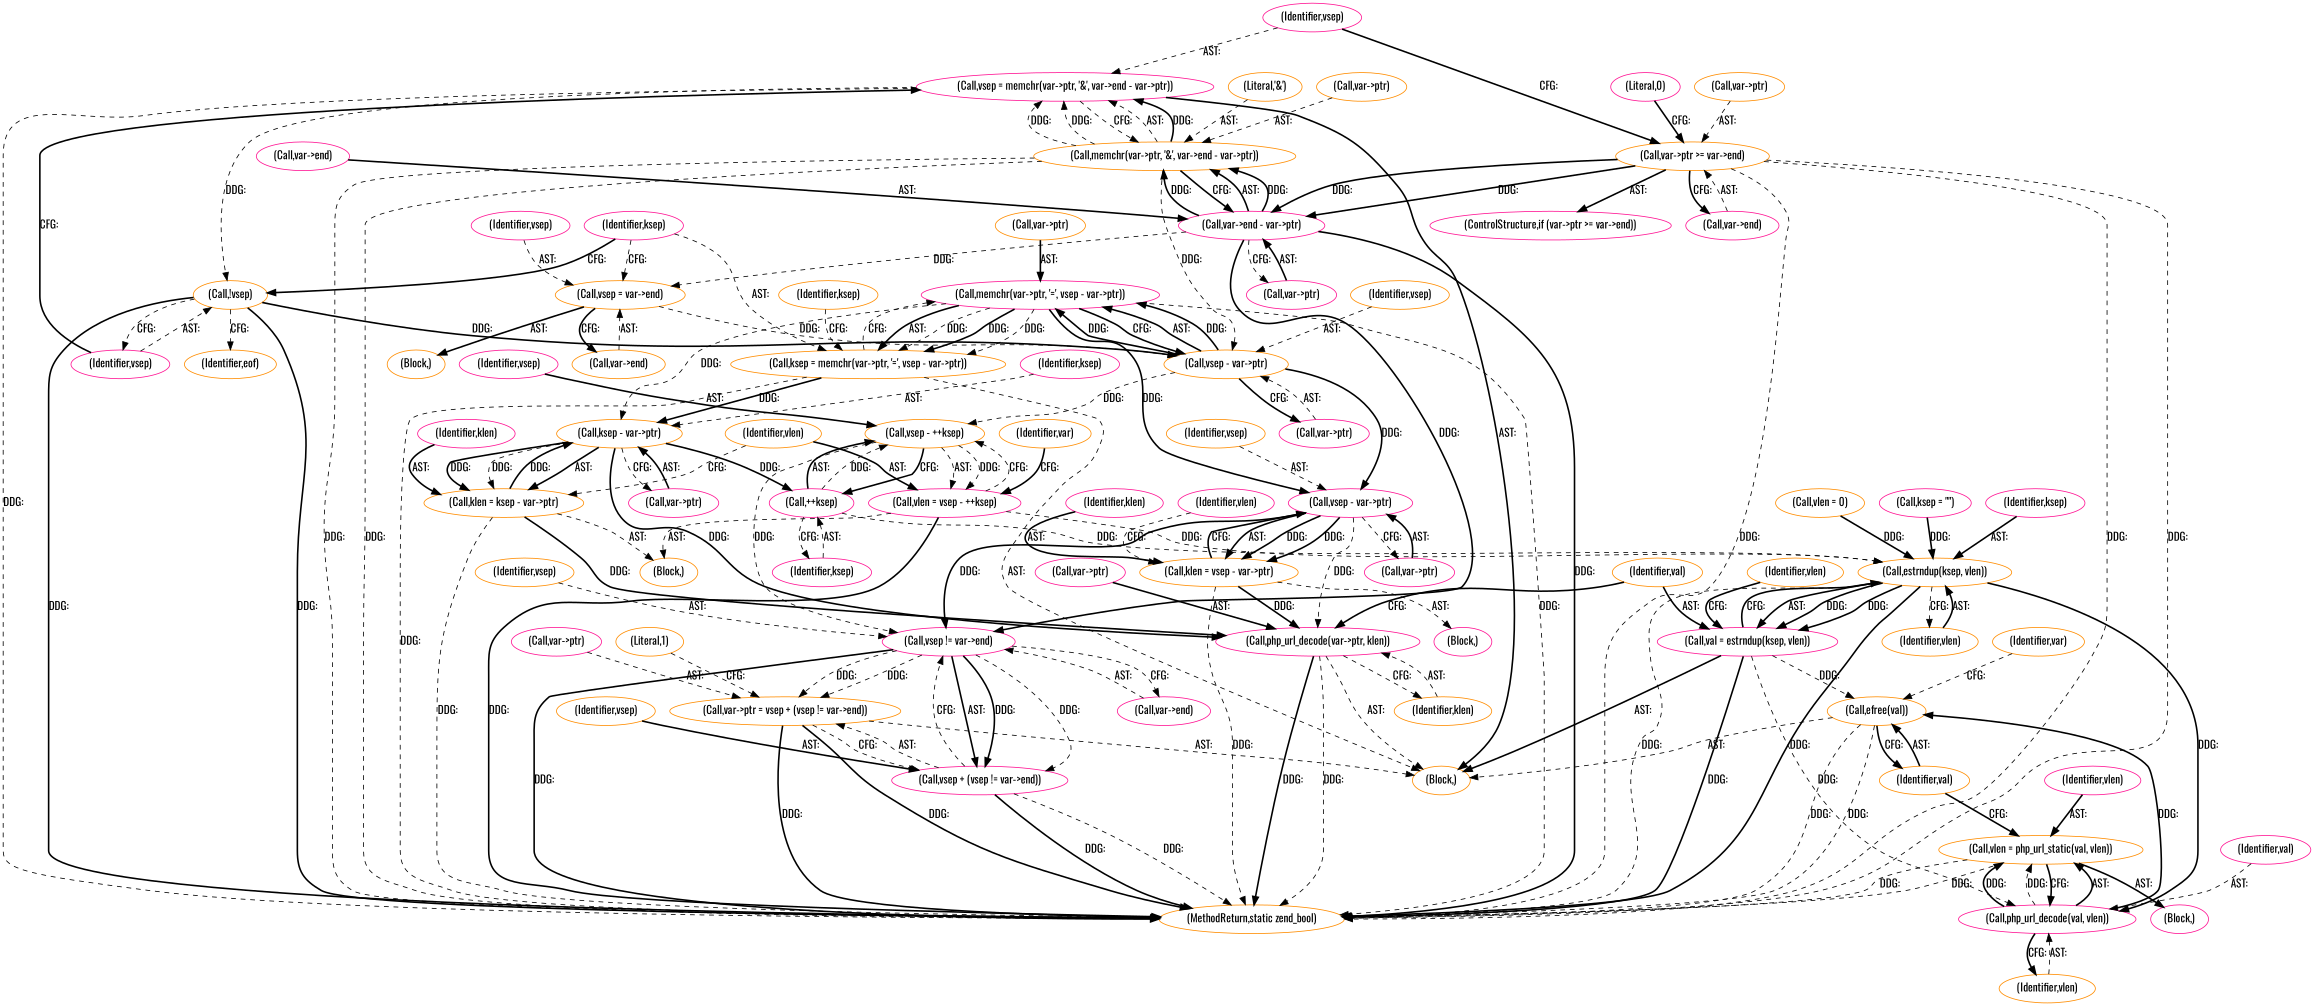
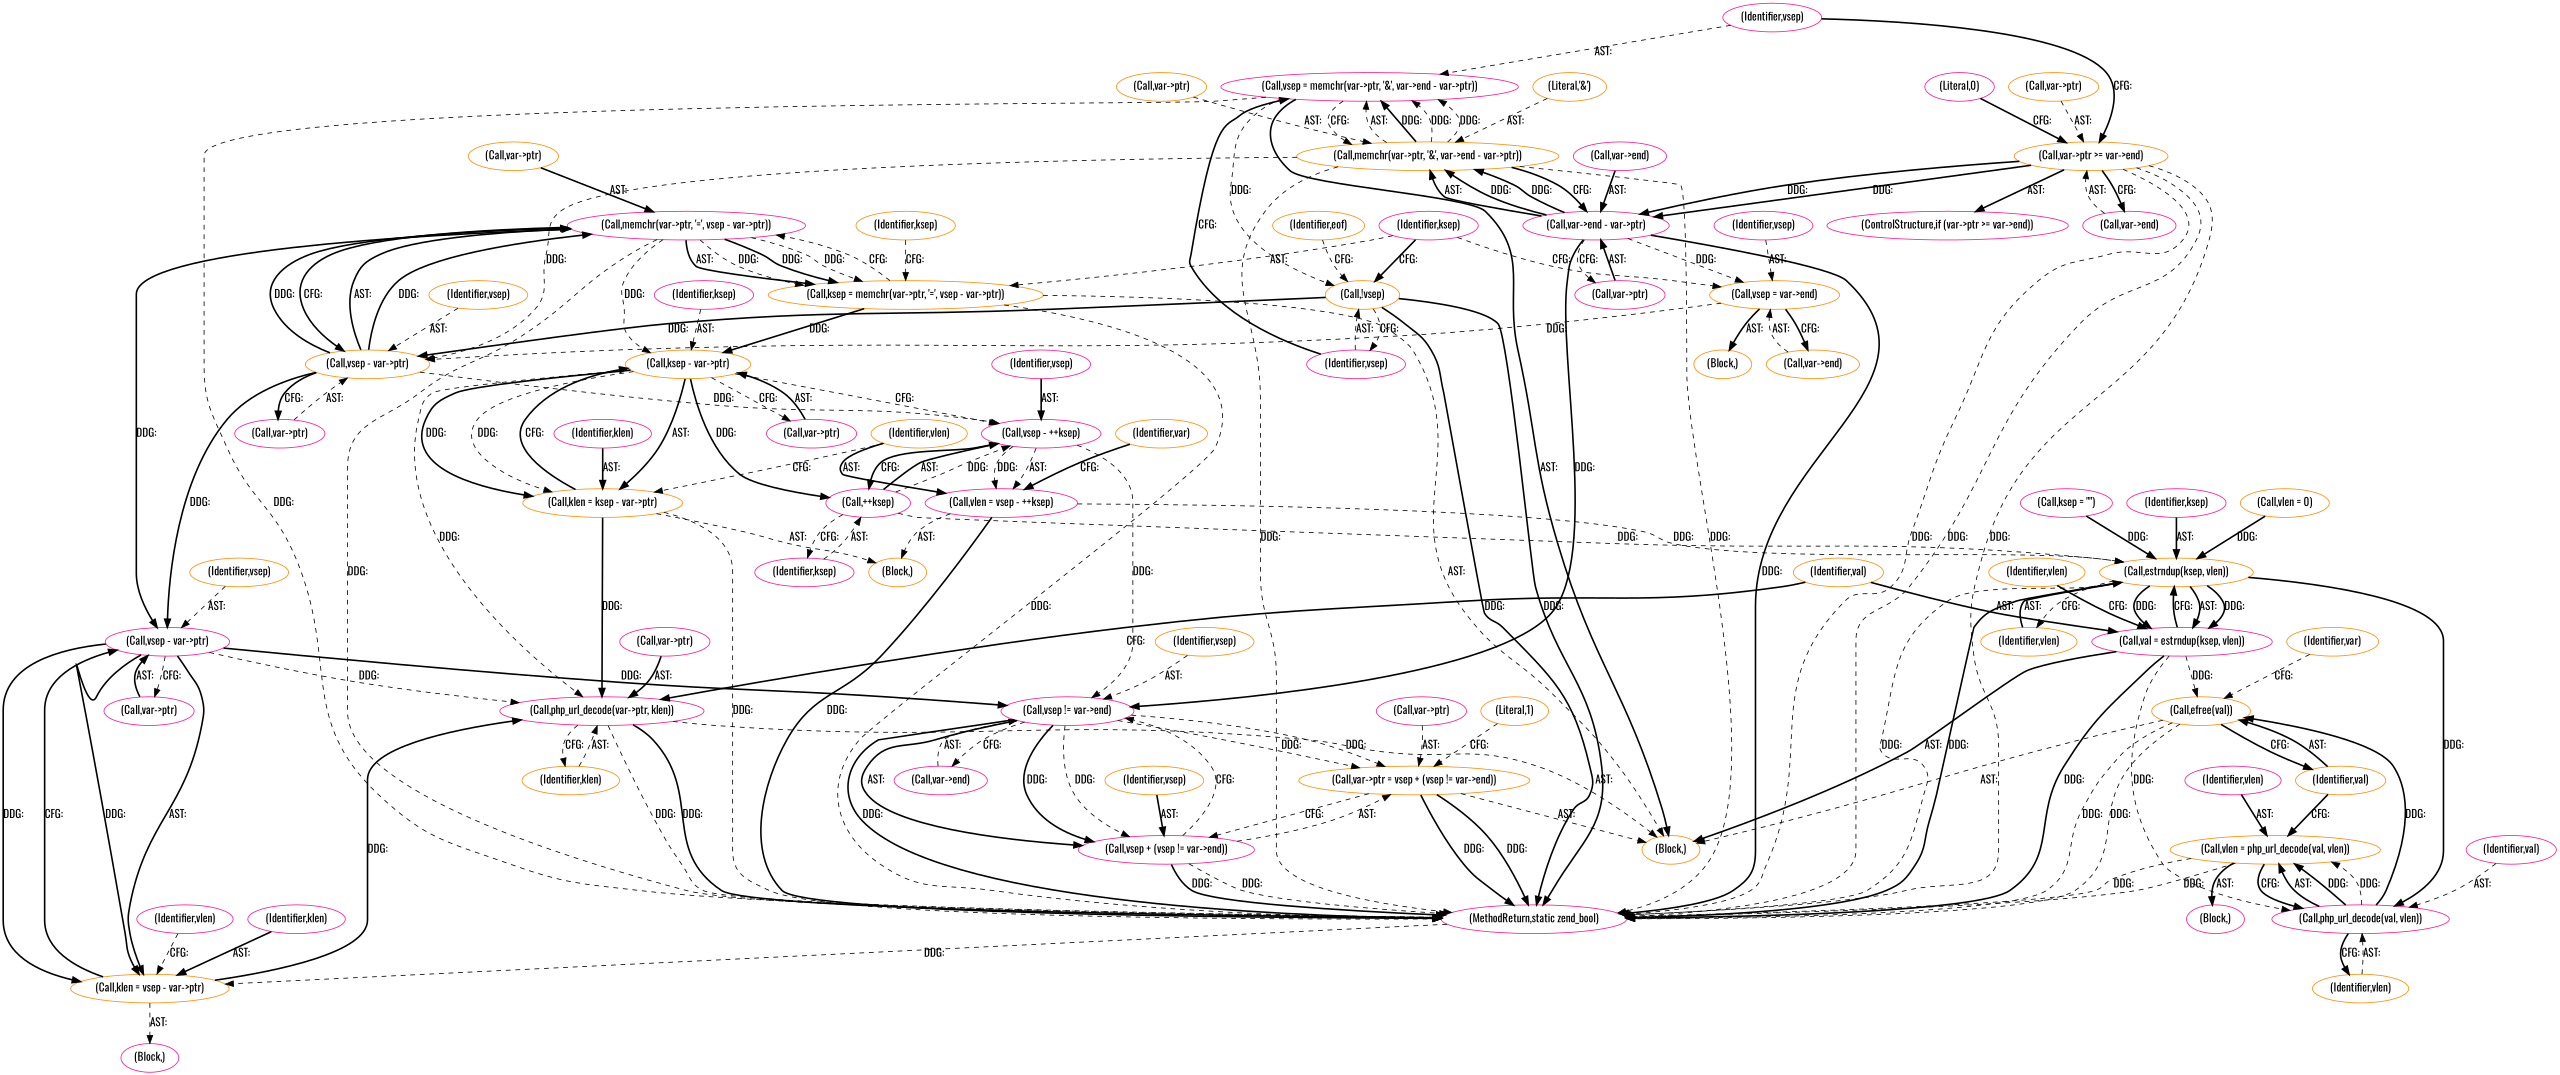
(230, 326) -> (1330, 259)
(925, 434) -> (1041, 434)
(1008, 467) -> (862, 398)
(542, 468) -> (536, 434)
(835, 603) -> (416, 469)
(1232, 740) -> (840, 954)
(2041, 850) -> (2275, 850)
(1252, 919) -> (1534, 919)
